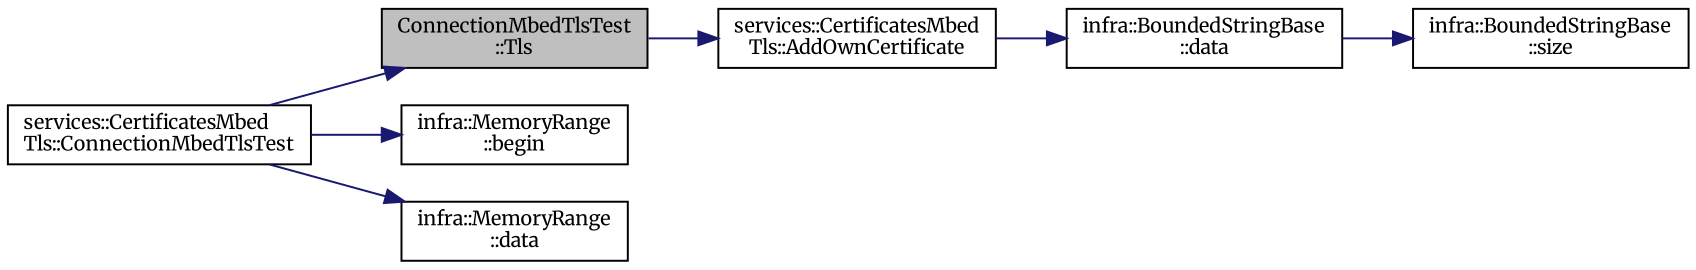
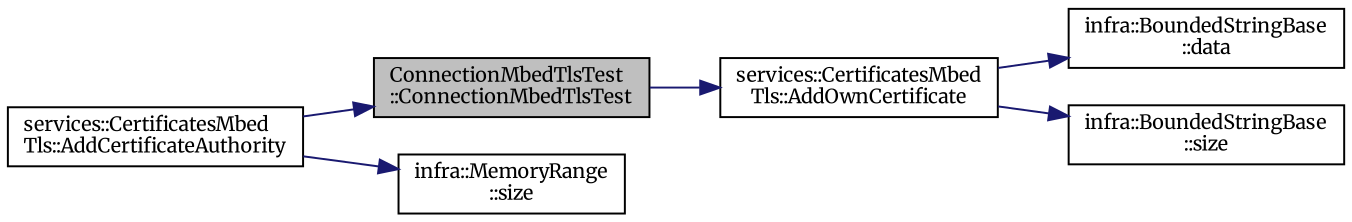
(515, 38) -> (512, 88)
(1368, 38) -> (1024, 110)
(159, 135) -> (155, 137)
(515, 135) -> none
(515, 231) -> (512, 184)
